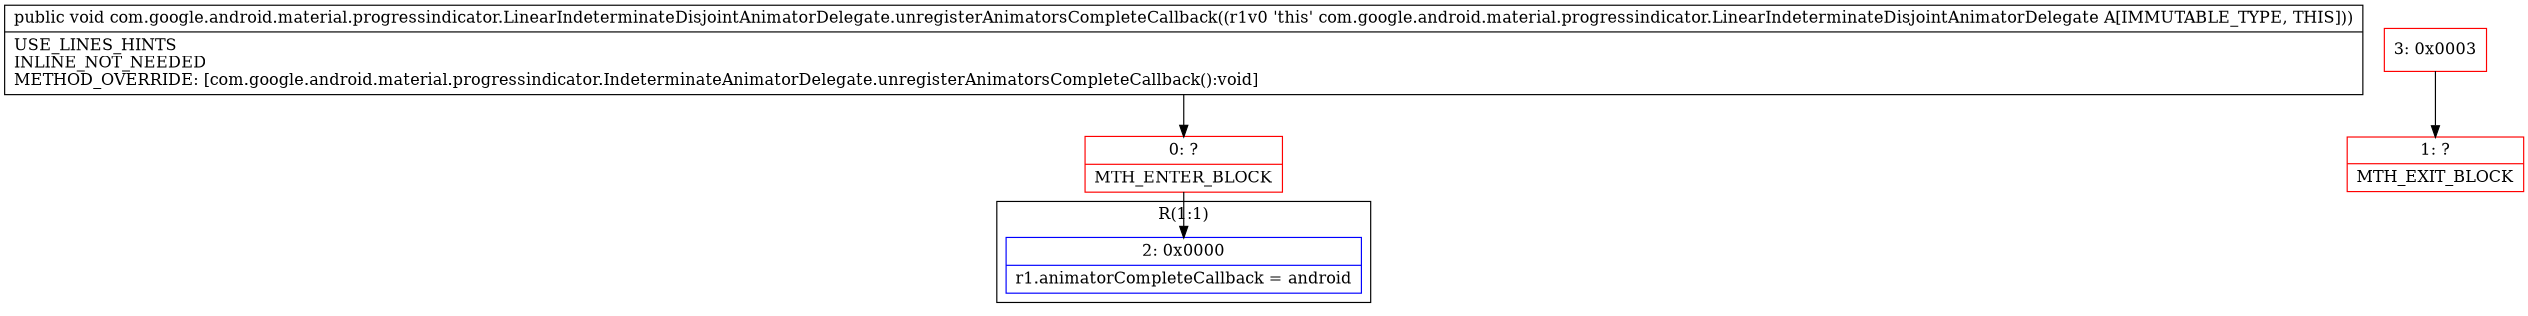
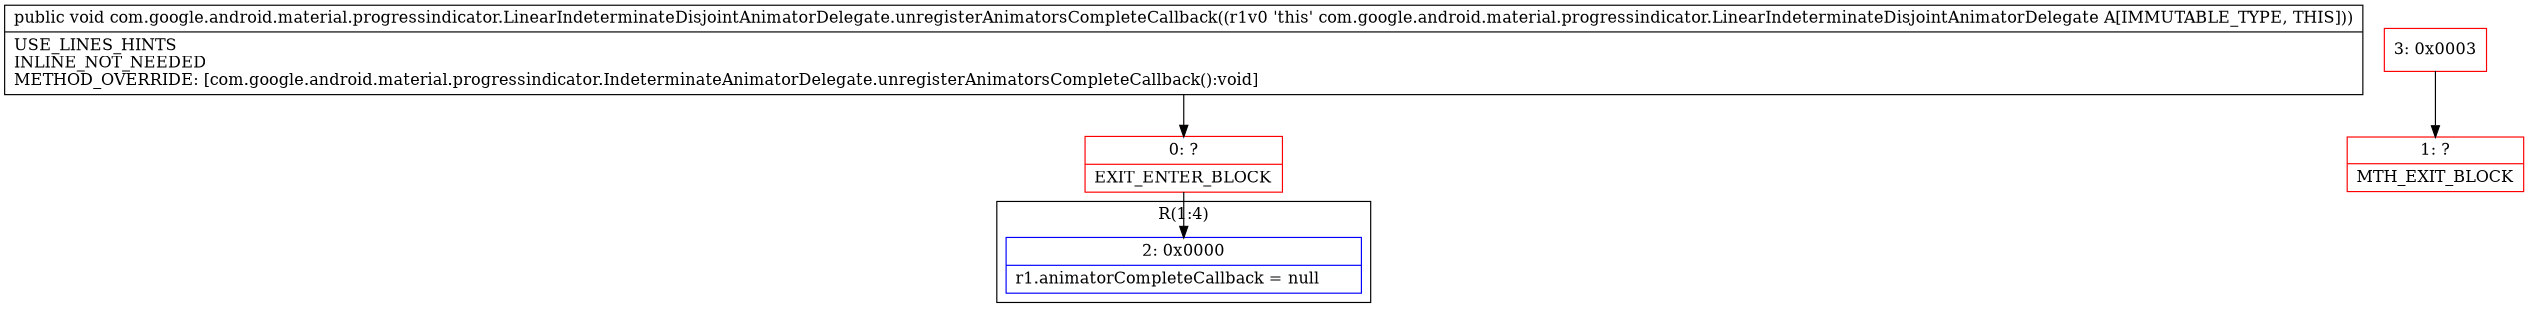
(1184, 178) -> (1183, 178)
(1184, 215) -> (1184, 215)
(1184, 279) -> (1167, 279)
